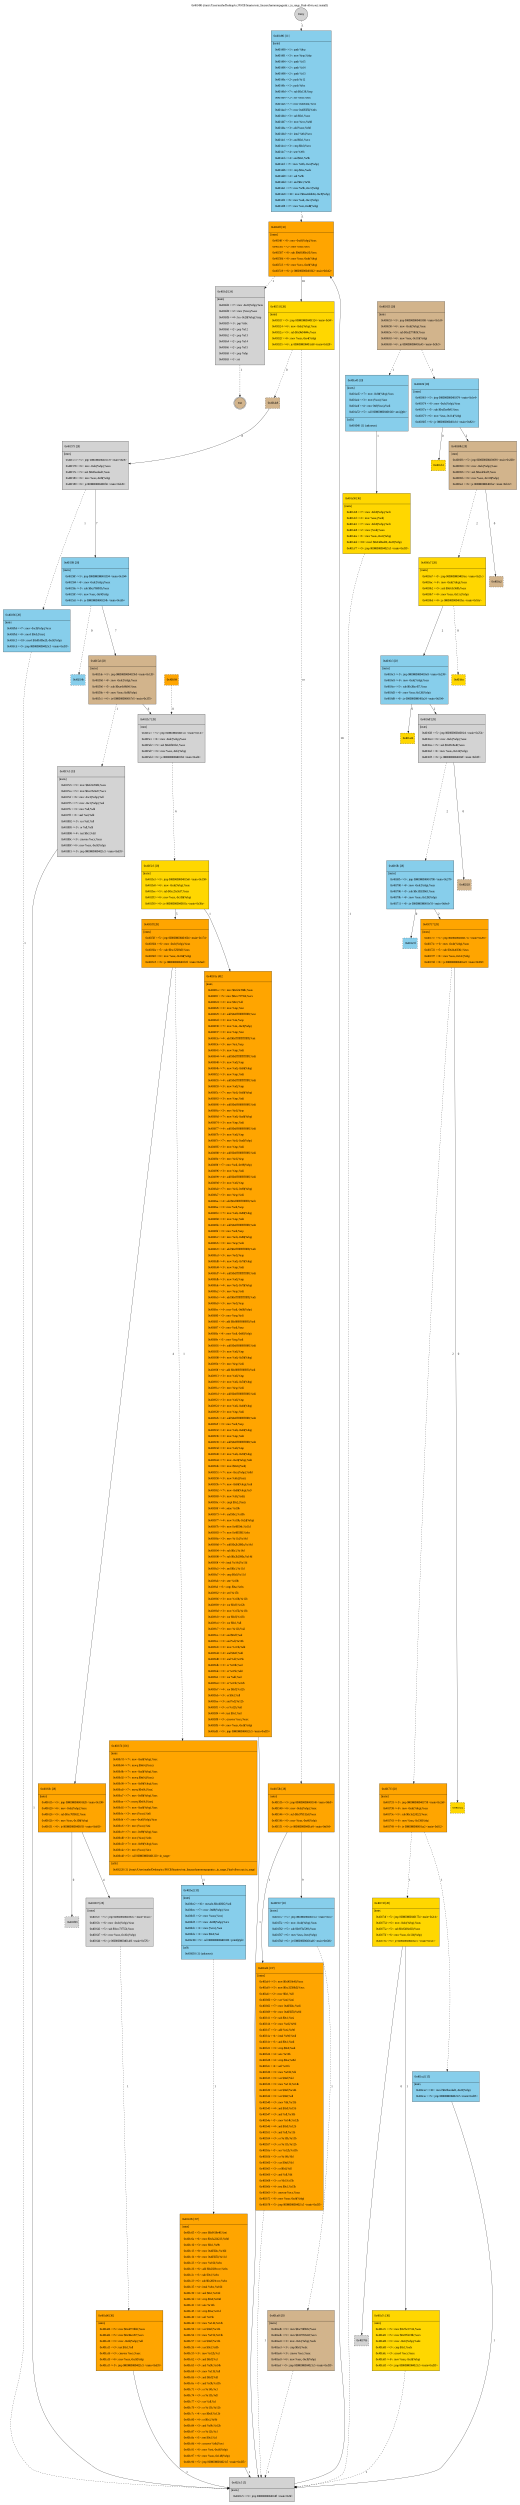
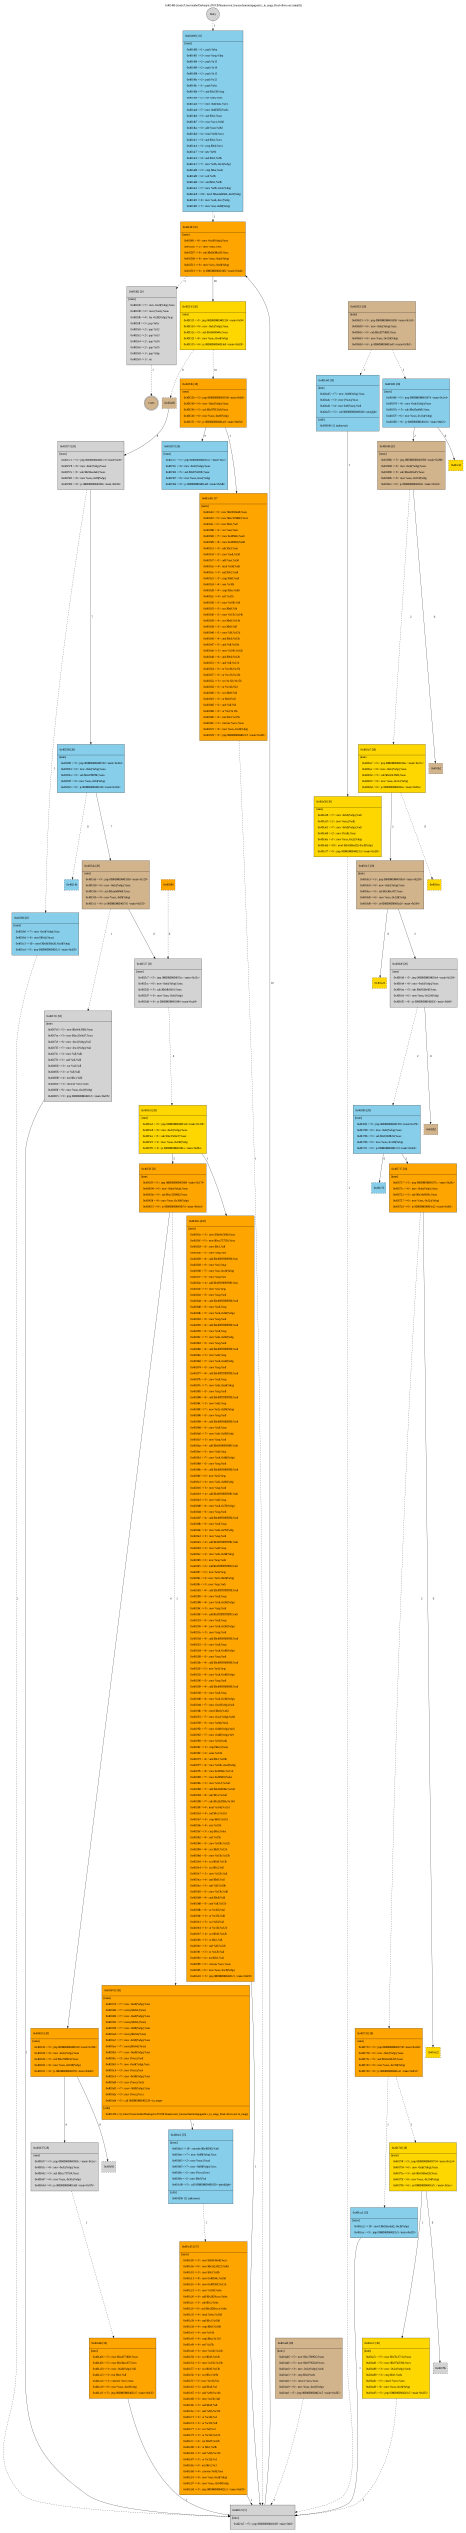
(240, 403) -> (151, 403)
(414, 680) -> (390, 885)
(329, 2127) -> none
